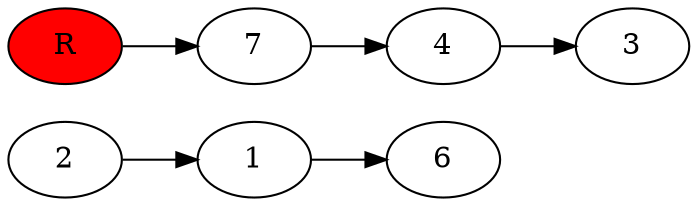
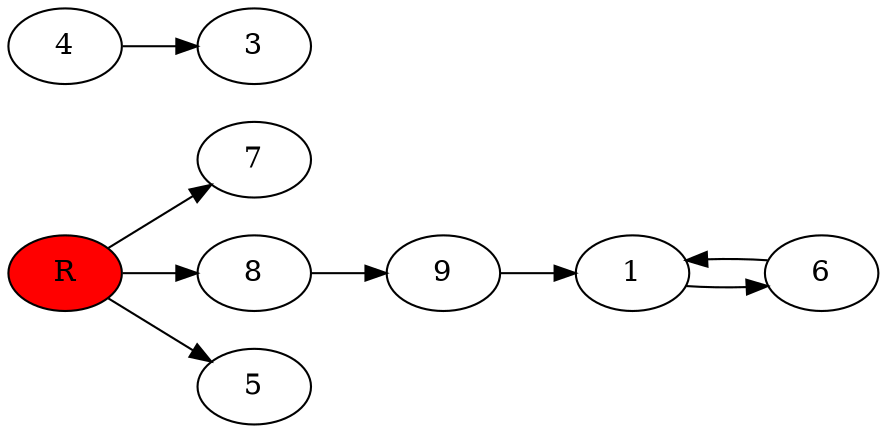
(339, 46) -> none
(65, 160) -> (443, 273)
none -> (737, 259)
none -> (254, 273)
none -> (254, 387)
